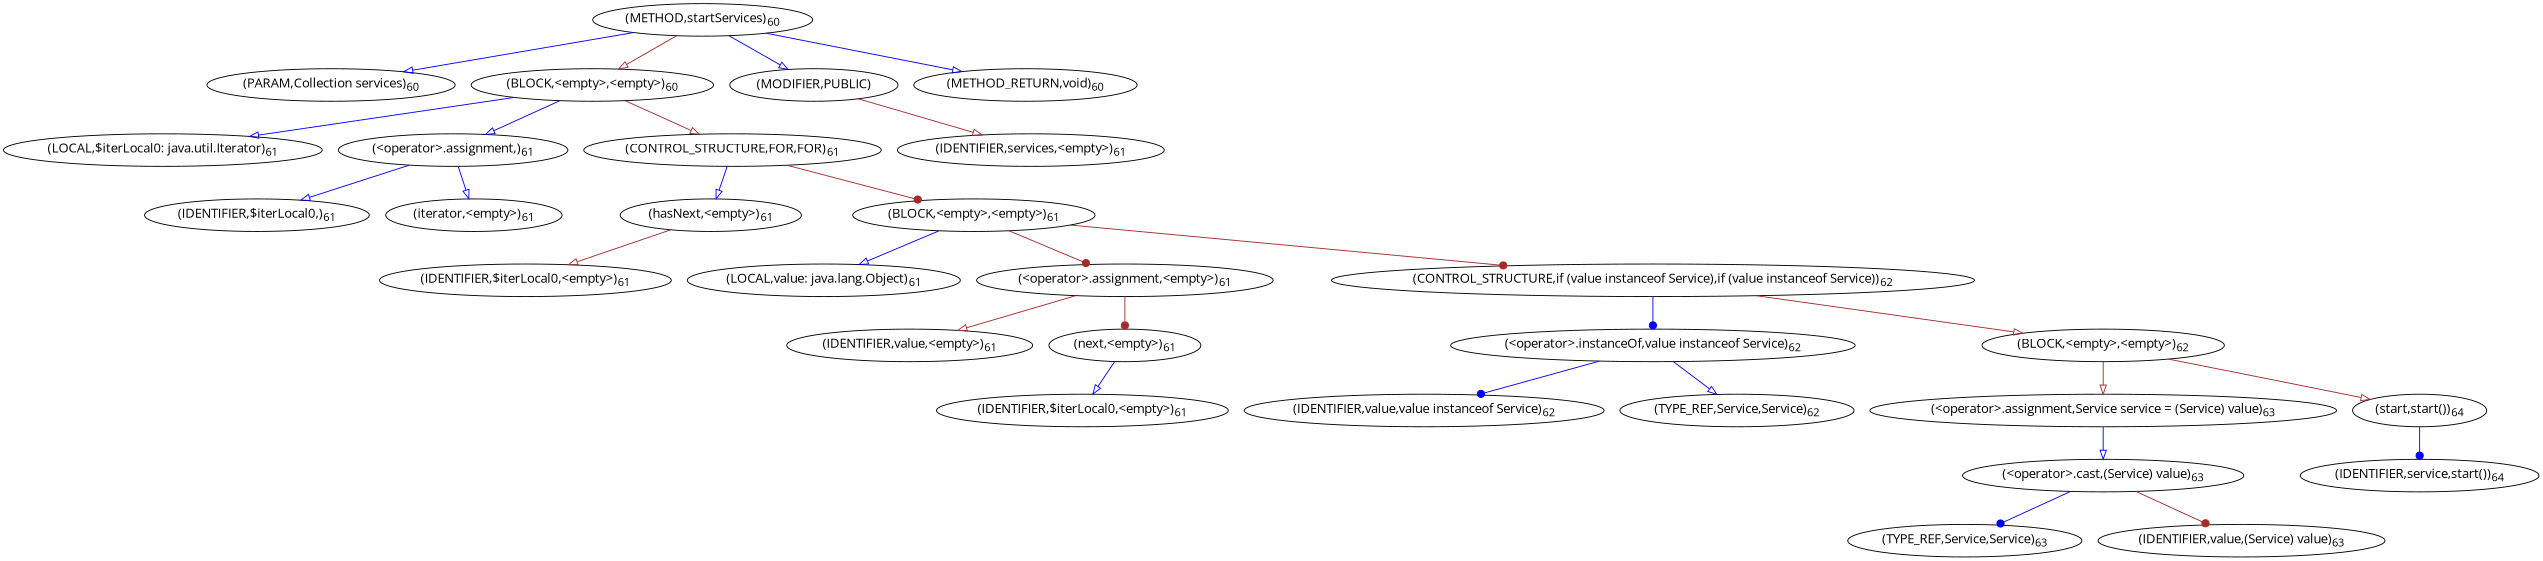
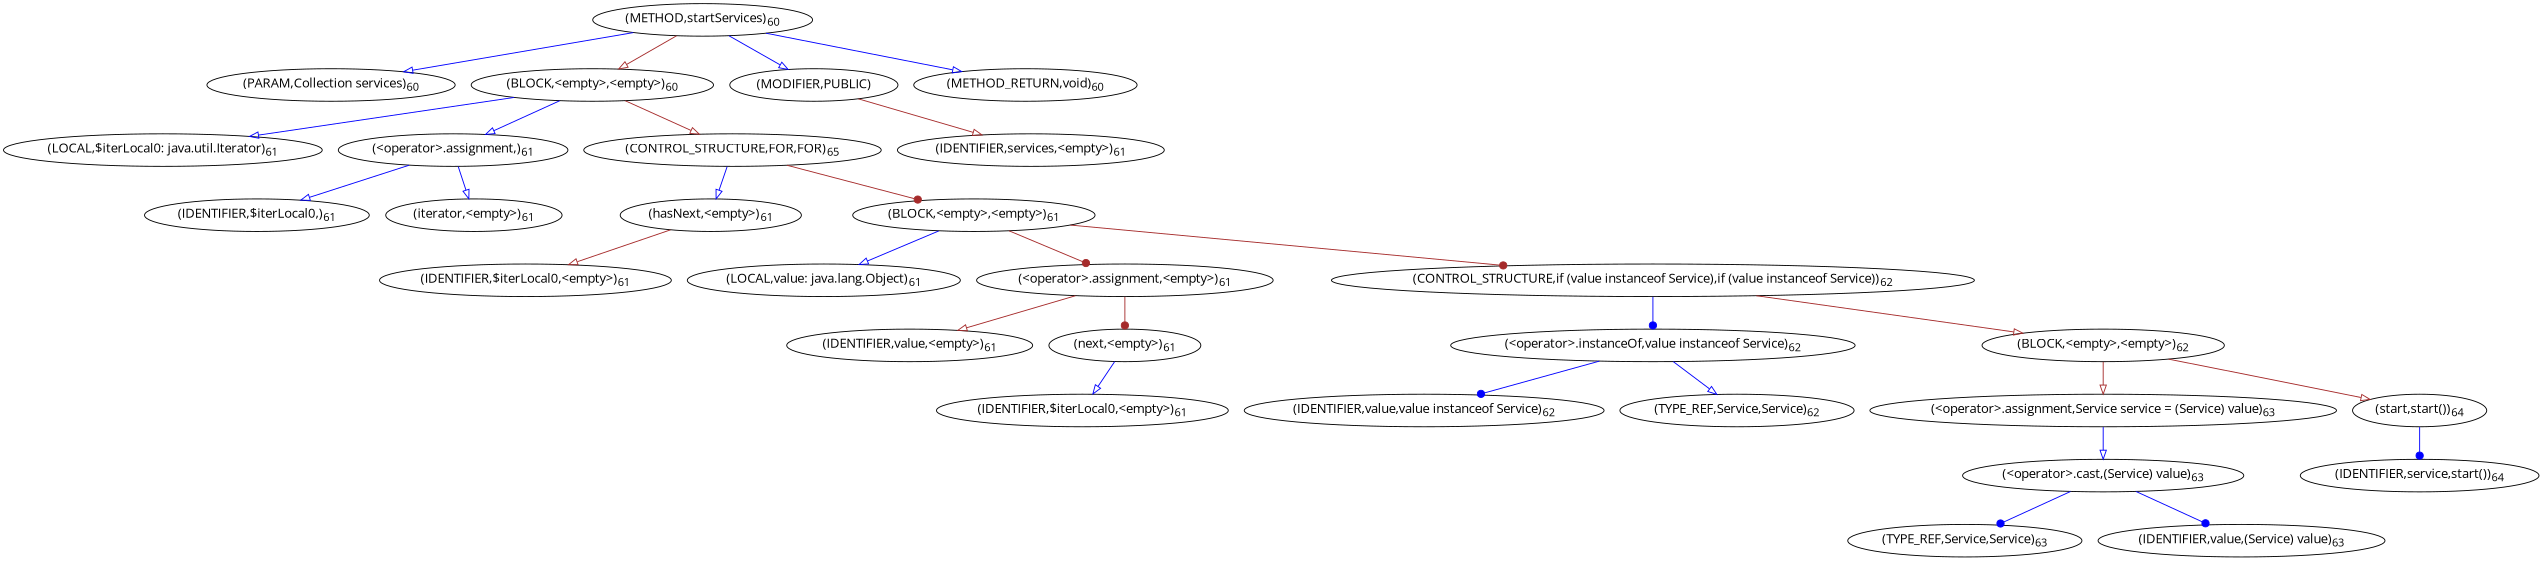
(833, 149) -> (833, 149)
(2169, 507) -> (2169, 507)
